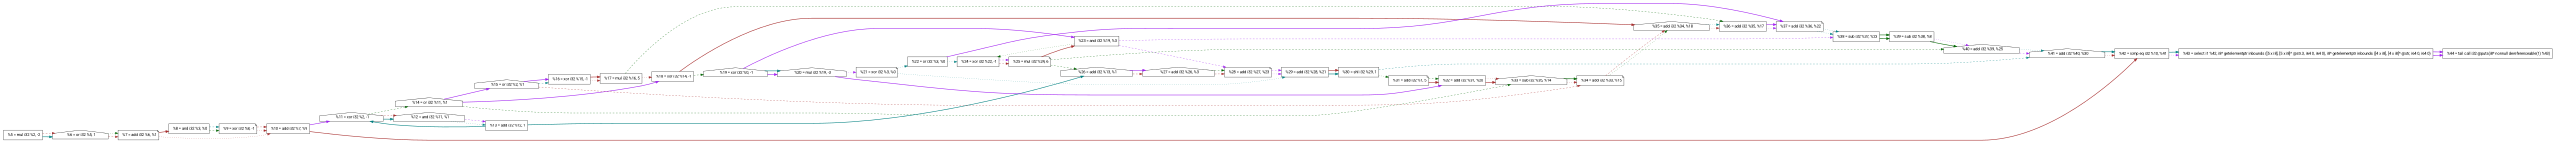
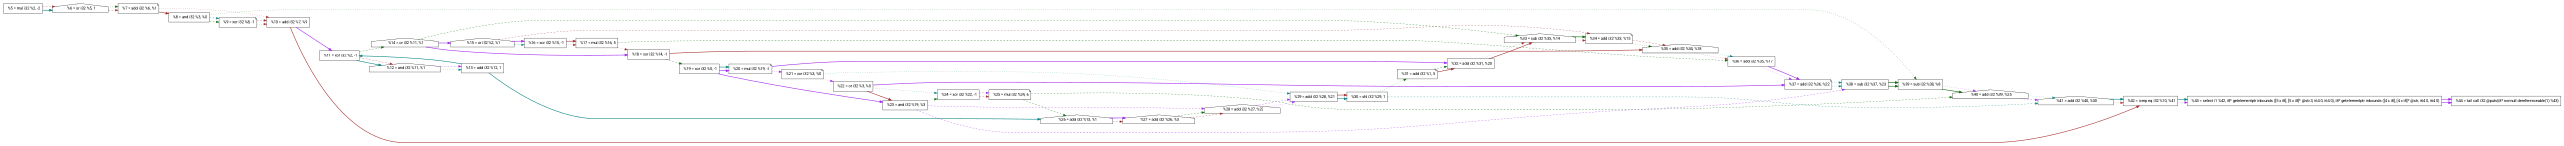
none -> (1074, 10)
(1056, 51) -> (878, 95)
(901, 67) -> (827, 80)
(1248, 72) -> (1242, 109)
(735, 73) -> (699, 69)
(812, 73) -> (750, 69)
(351, 117) -> (339, 56)
